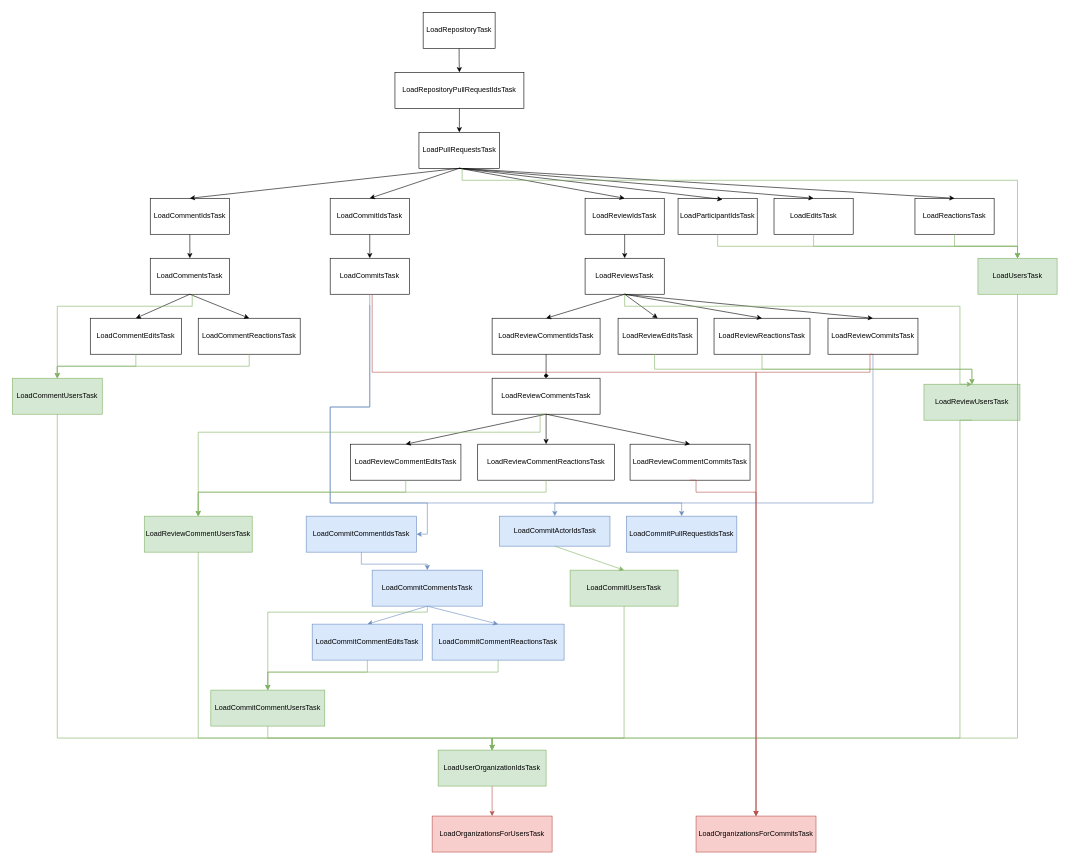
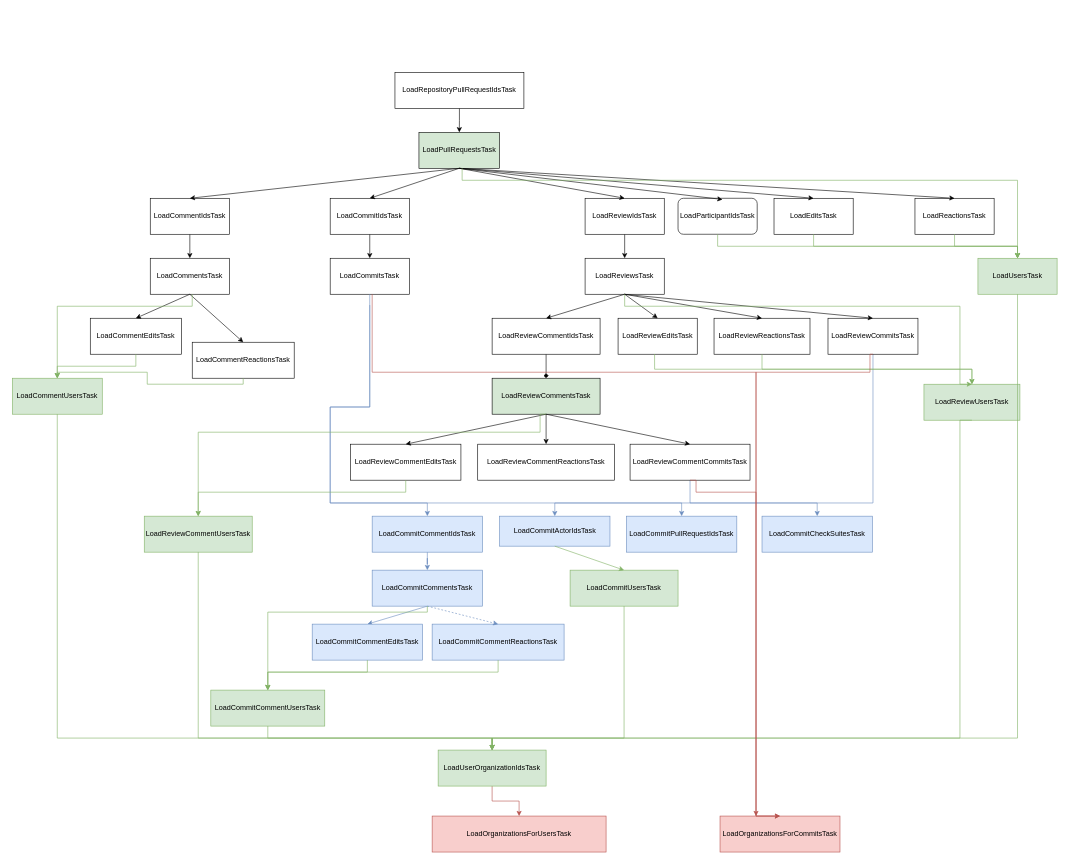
(459, 30) -> none
(459, 66) -> none
(459, 150) -> (459, 150)
(718, 216) -> (718, 216)
(249, 336) -> (243, 360)
(546, 396) -> (546, 396)
(483, 492) -> none
none -> (818, 510)
(362, 534) -> (428, 534)
none -> (818, 534)
(463, 615) -> (463, 615)
(492, 834) -> (519, 834)
(756, 834) -> (780, 834)
